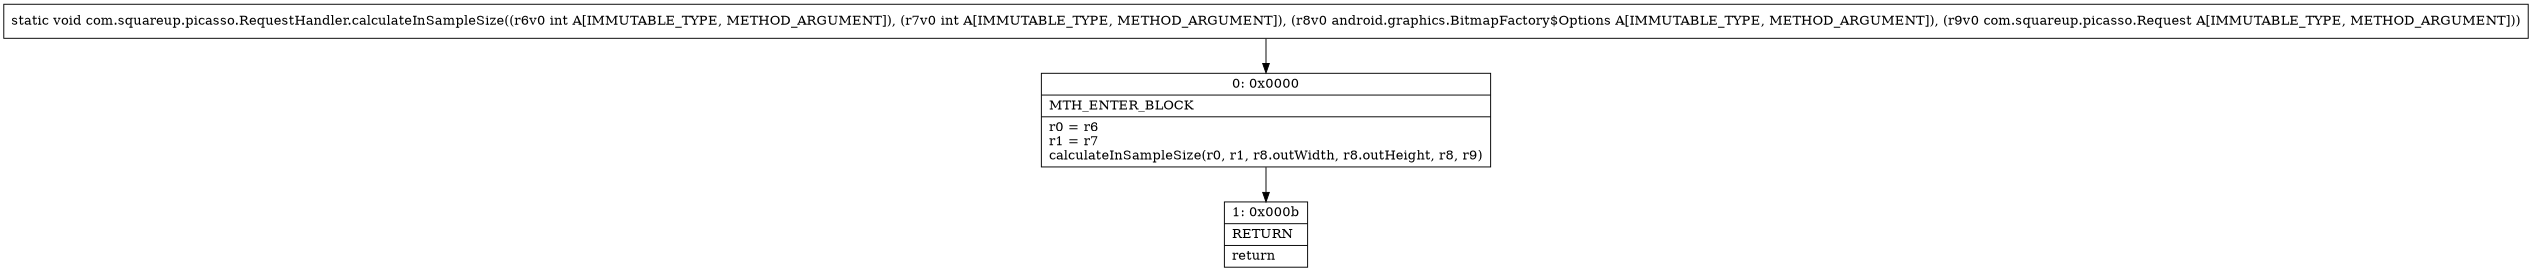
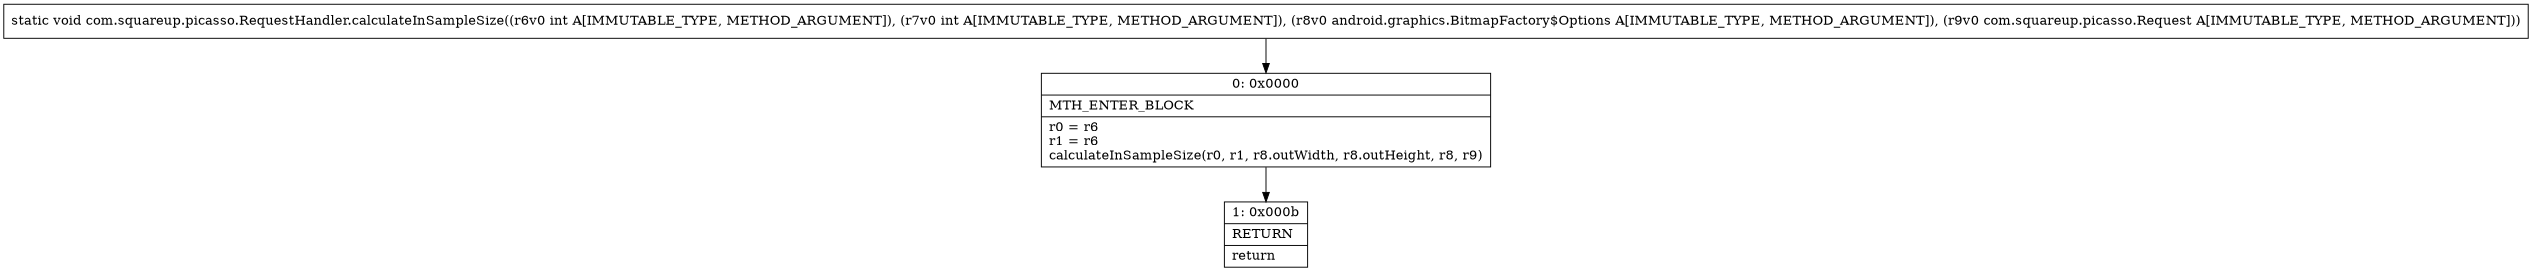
(1074, 141) -> (1074, 141)
